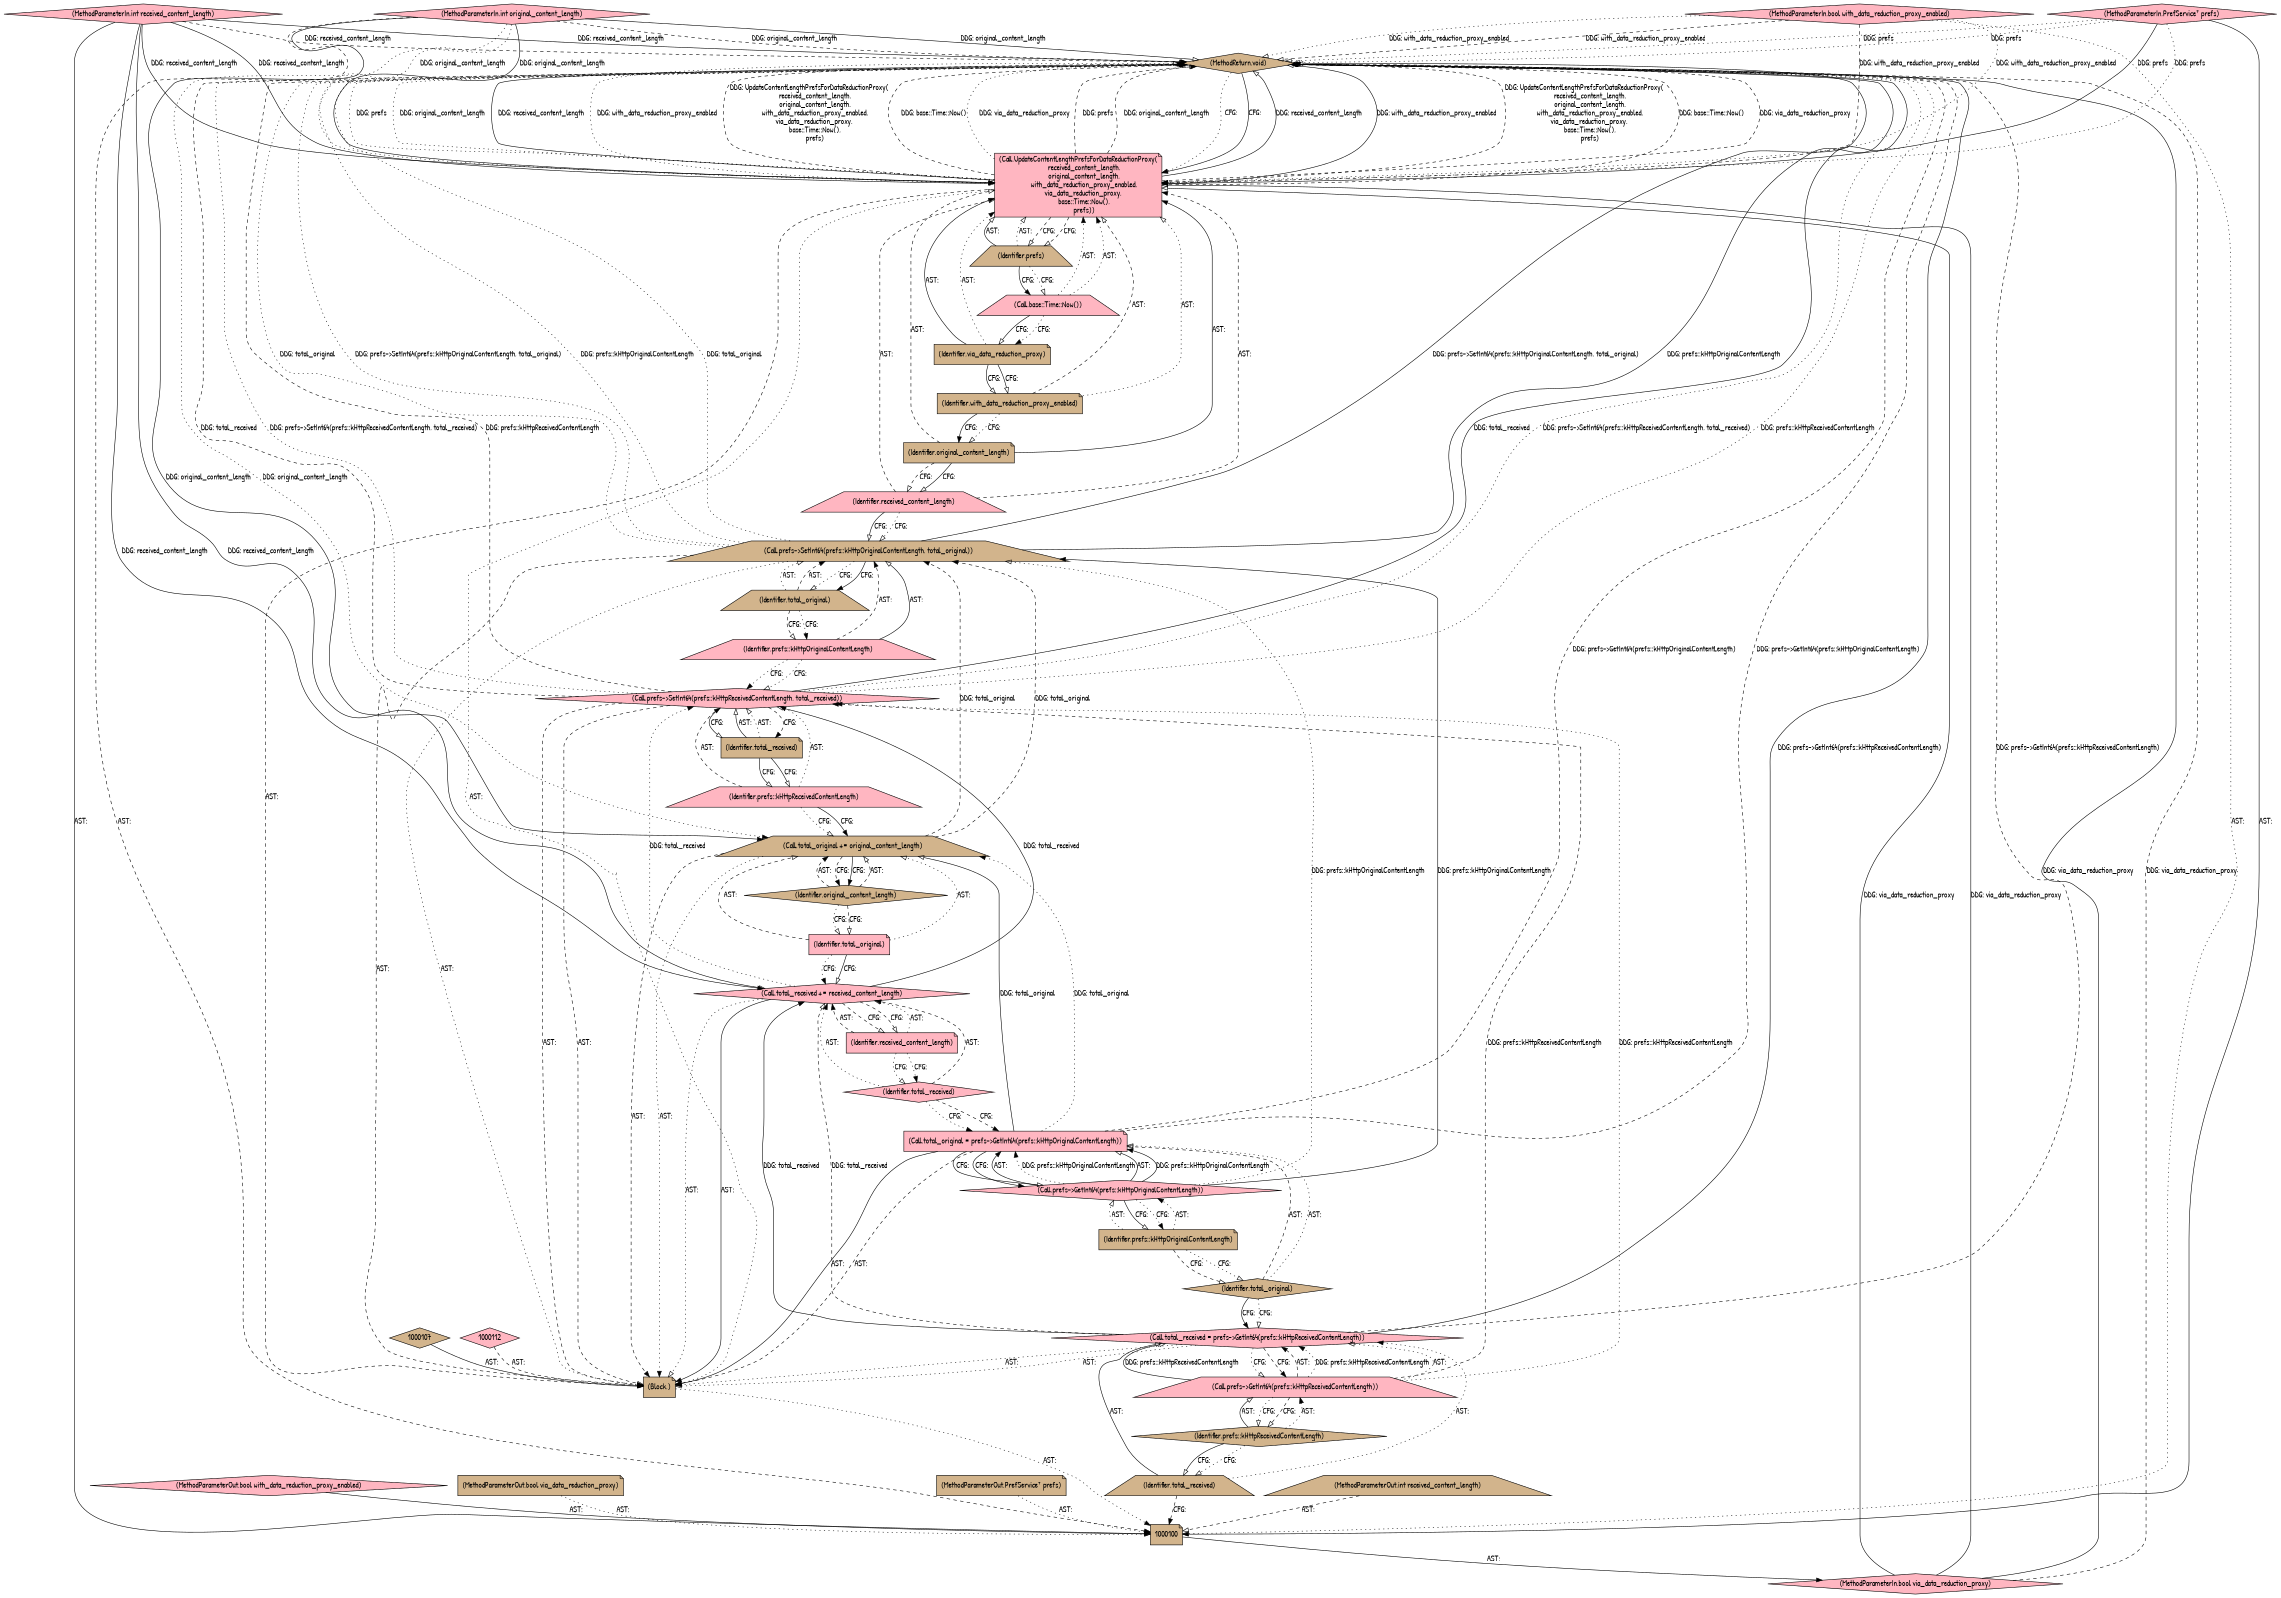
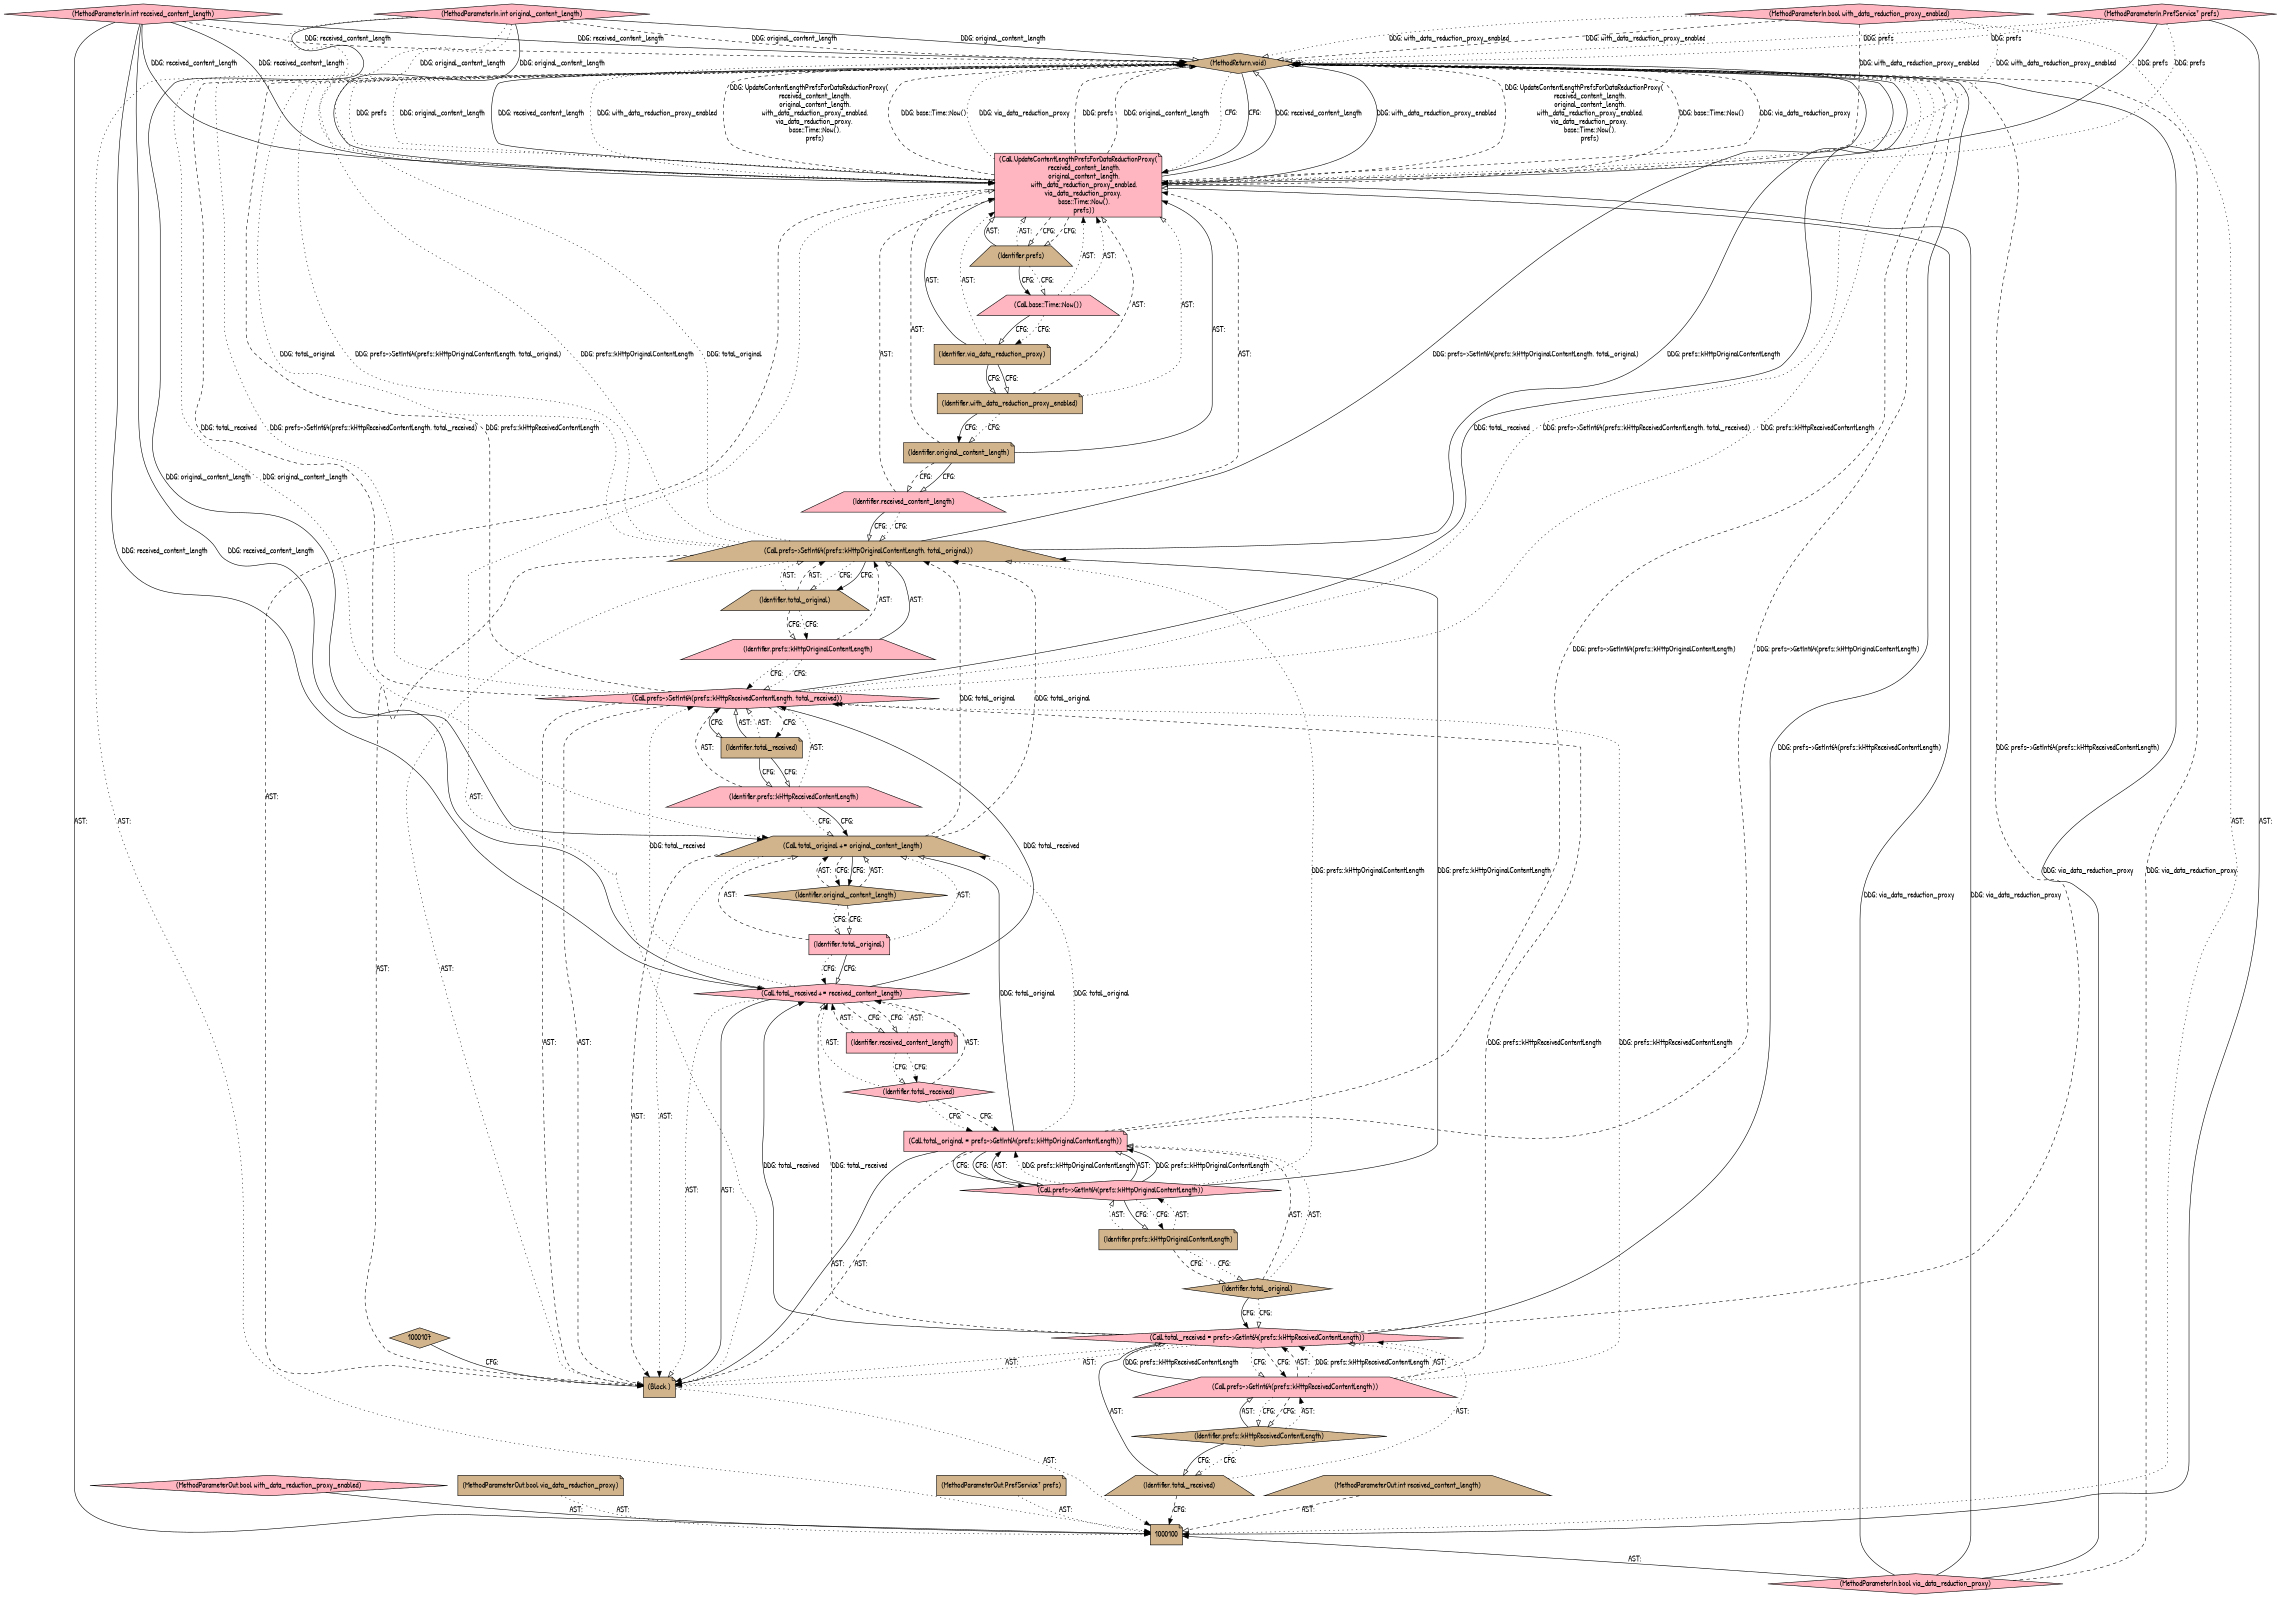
(177, 959) -> (177, 959)
(490, 1338) -> none
(493, 1363) -> (493, 1363)
(1499, 1564) -> (1518, 1556)
